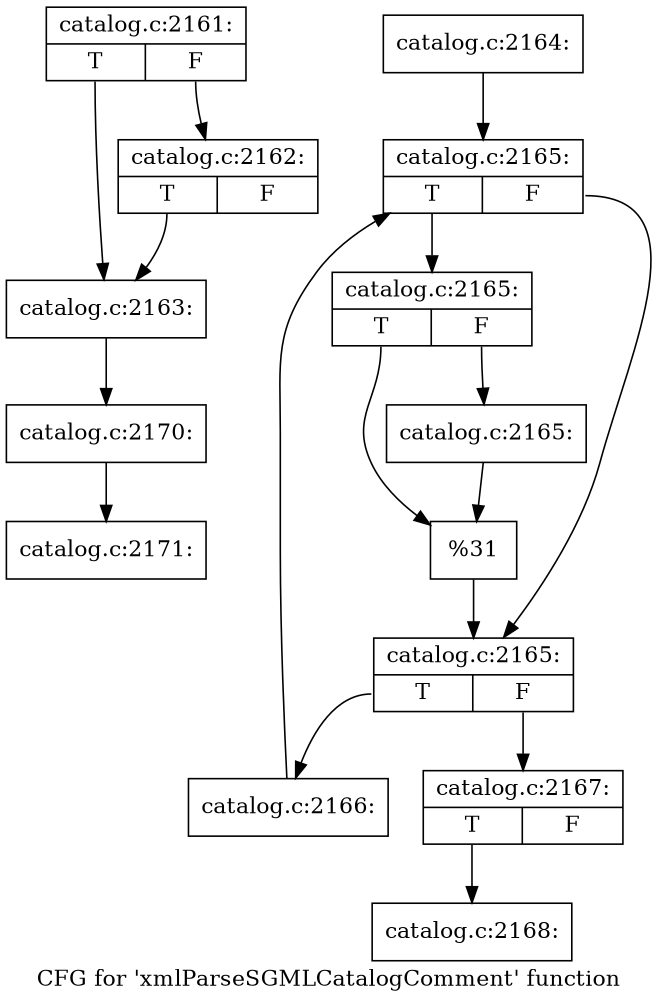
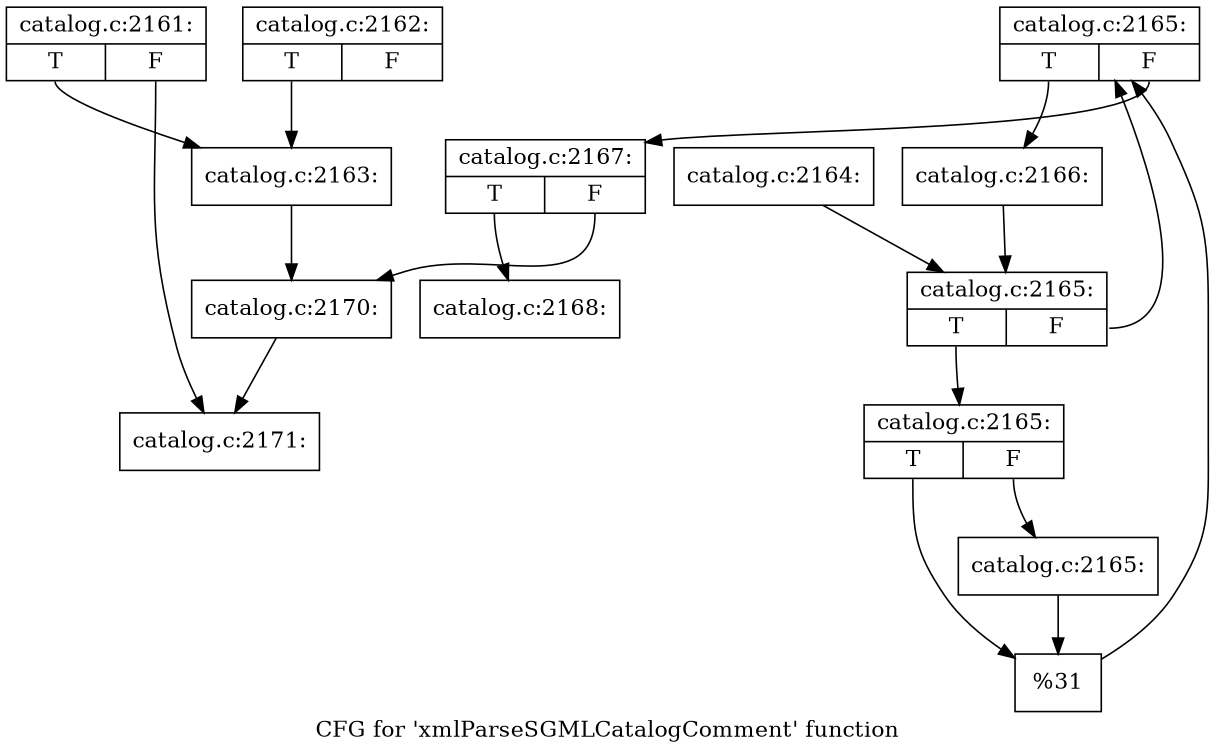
(197, 103) -> (157, 243)
none -> (515, 266)
